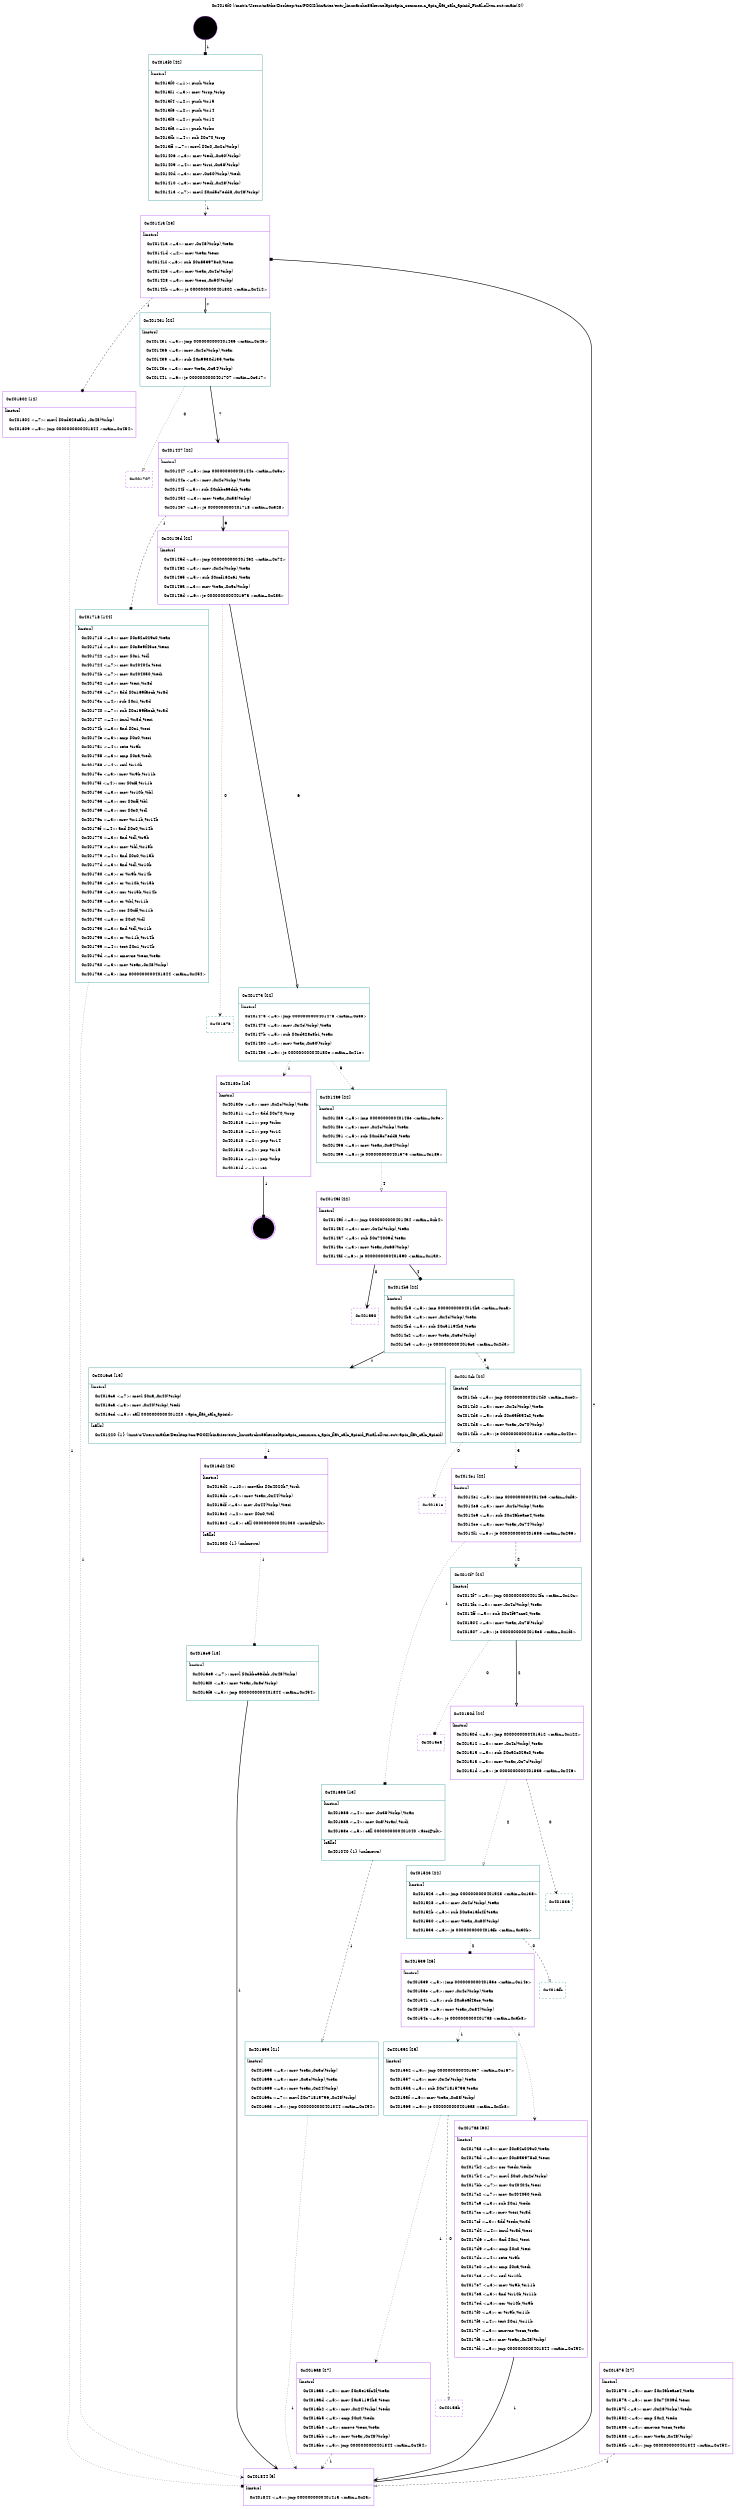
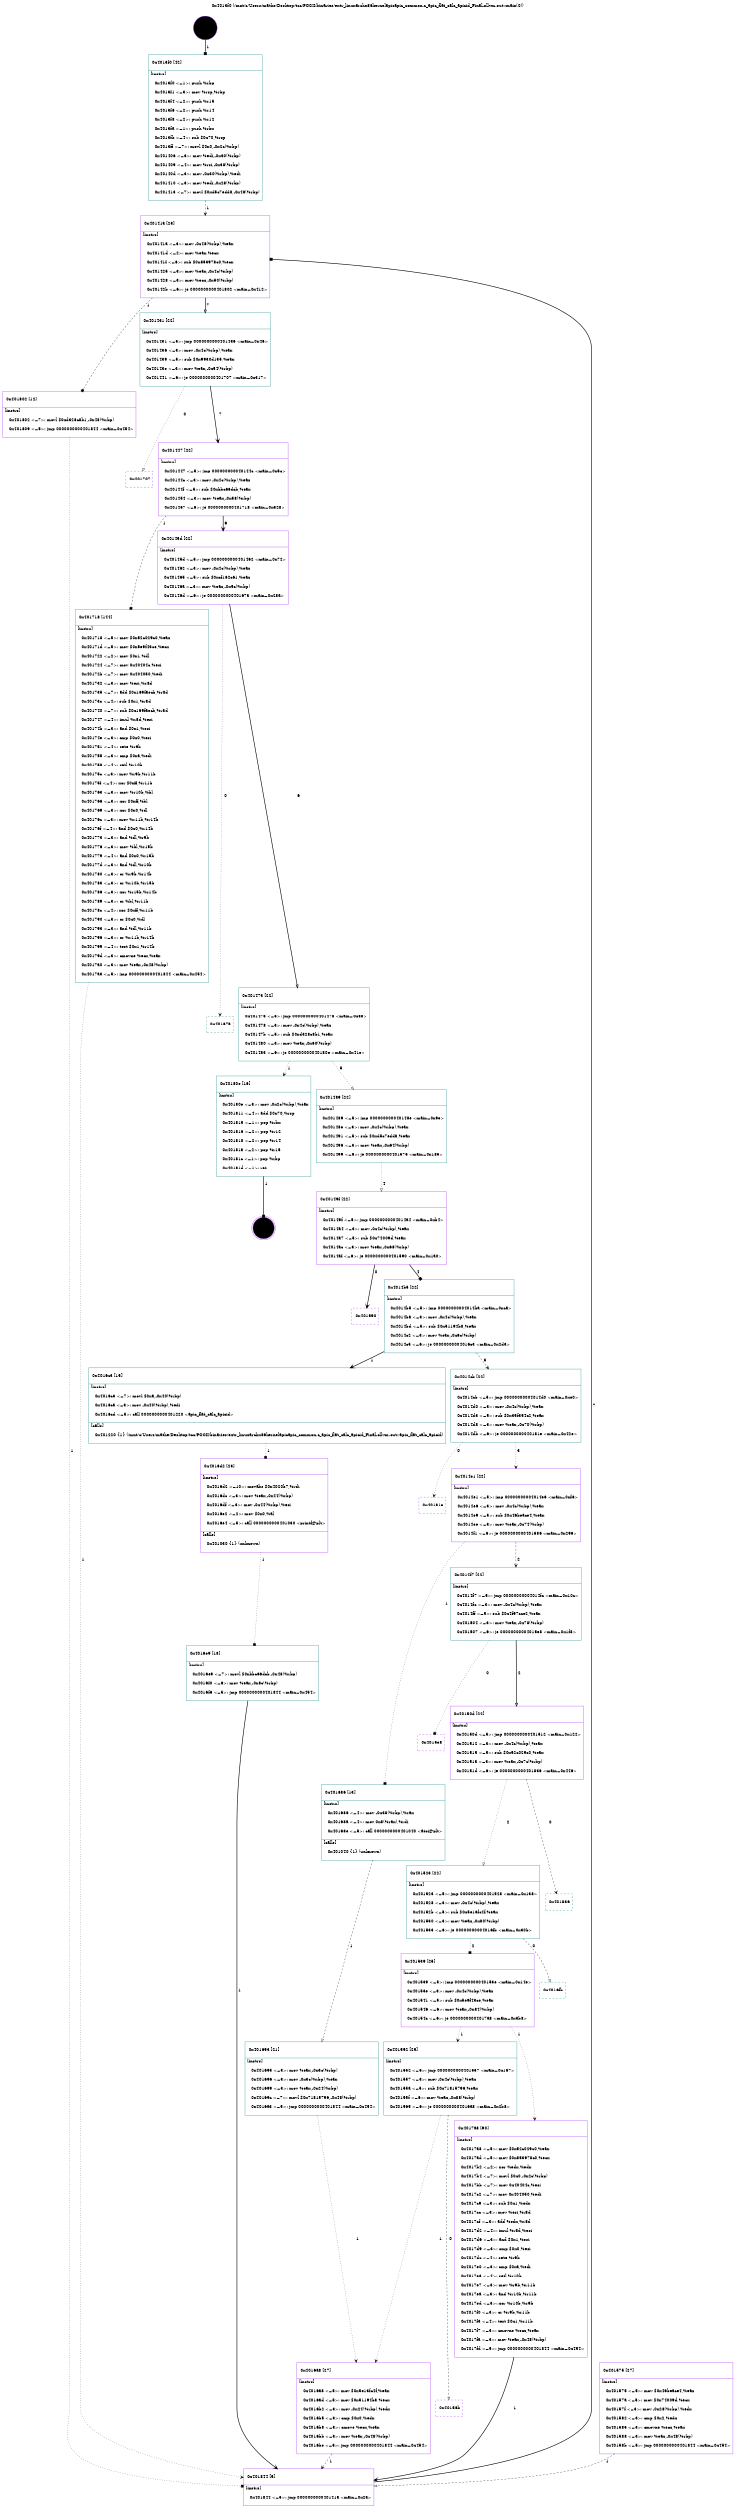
(342, 1074) -> (342, 1074)
(264, 1126) -> (264, 1126)
(294, 2291) -> (337, 2237)
